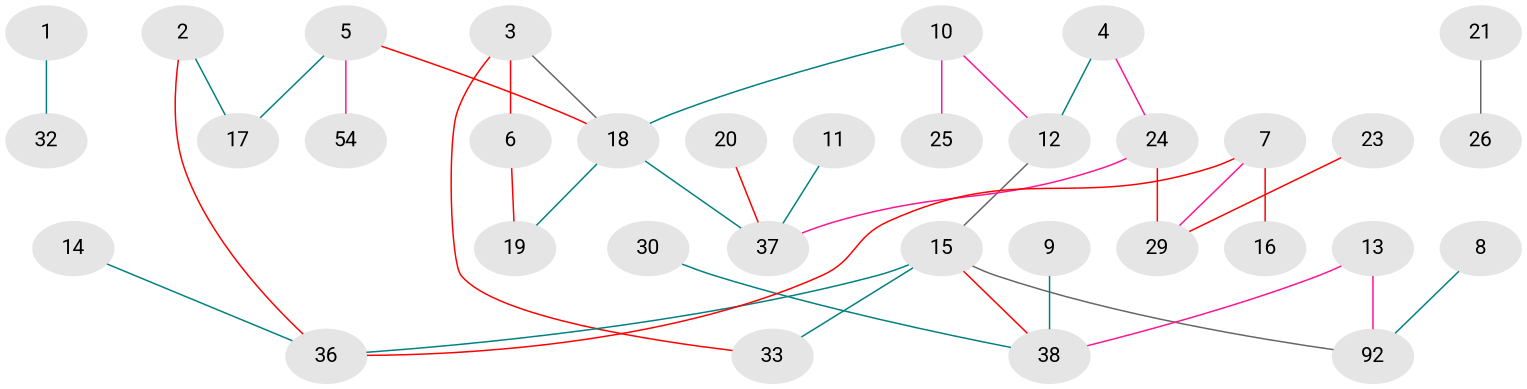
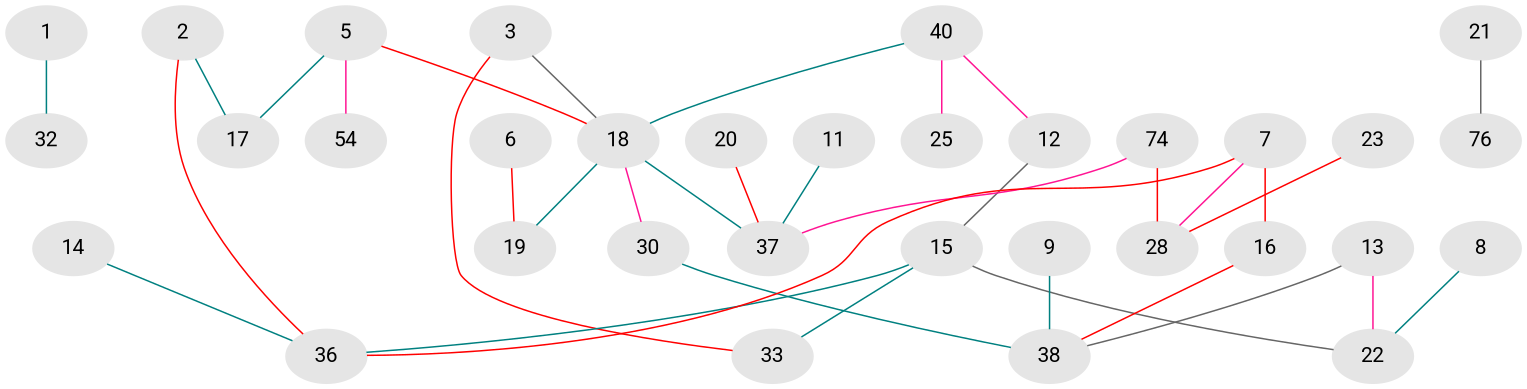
(942, 33) -> (942, 33)
(1103, 33) -> none
(511, 82) -> none
(1157, 141) -> (1157, 141)
(1481, 141) -> (1481, 141)
none -> (633, 195)
(1157, 249) -> (1157, 249)
(995, 302) -> (1157, 302)
(1216, 310) -> (1216, 310)
(1373, 356) -> (1373, 356)
